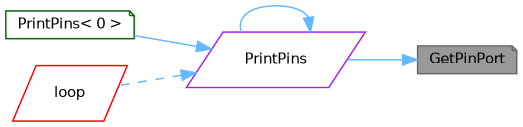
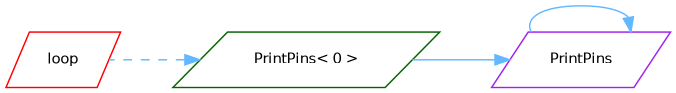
(70, 25) -> (306, 60)
(467, 60) -> none
(150, 80) -> (147, 60)
